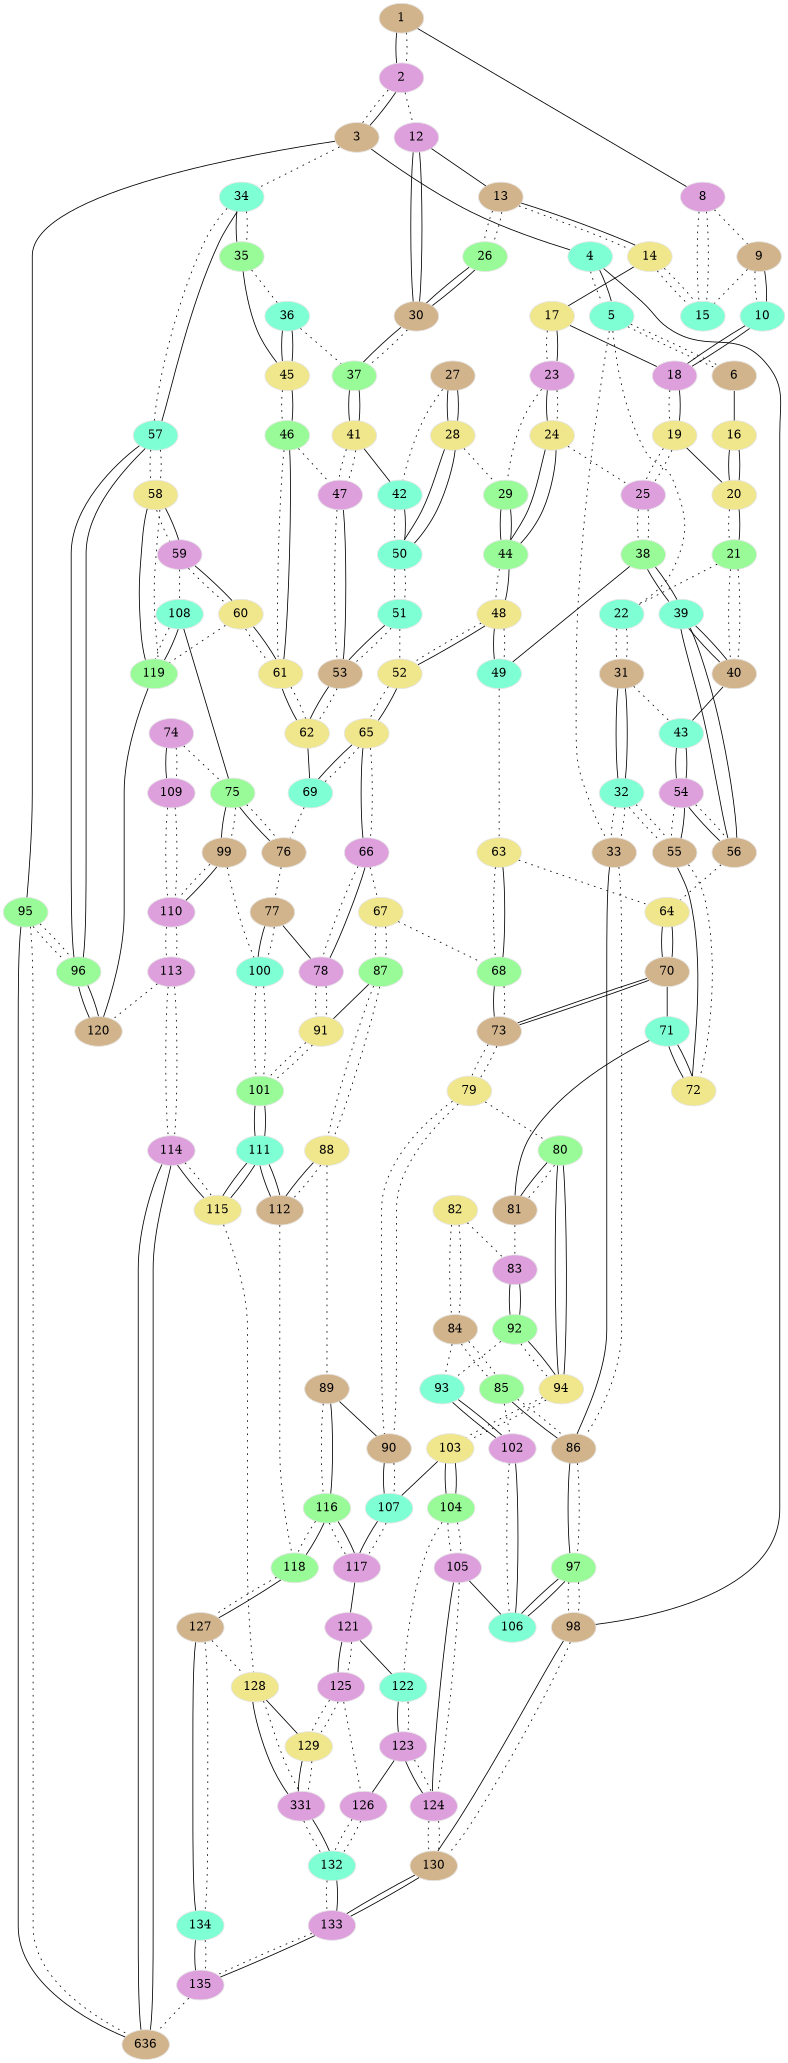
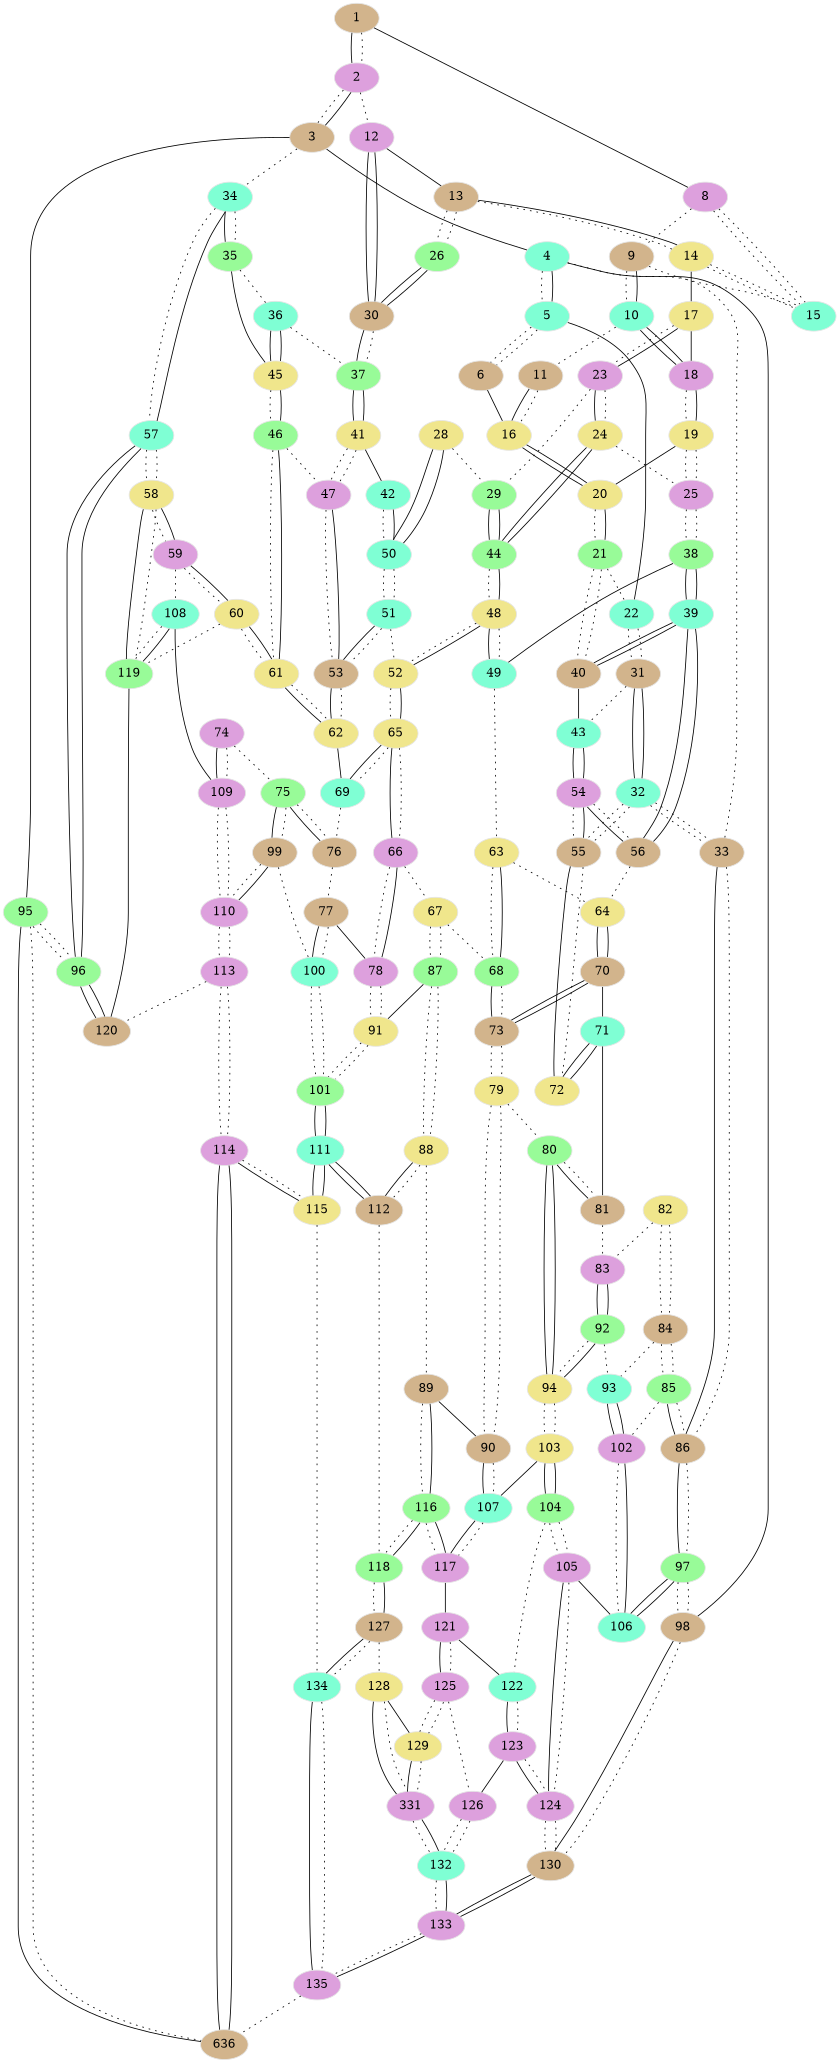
(453, 376) -> none
none -> (541, 376)
(671, 477) -> (646, 442)
(579, 587) -> (737, 487)
(206, 704) -> (181, 708)
(248, 1447) -> (317, 1449)
